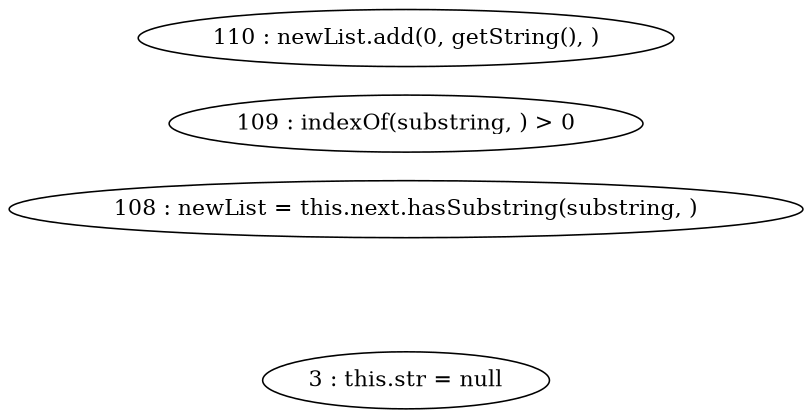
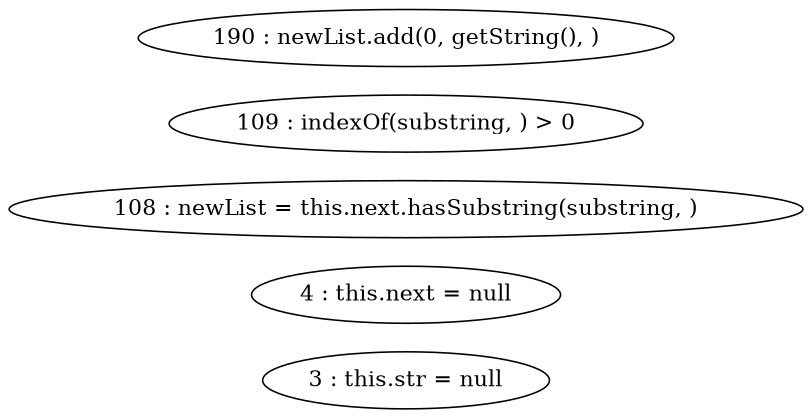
(406, 38) -> (406, 38)
none -> (406, 295)
